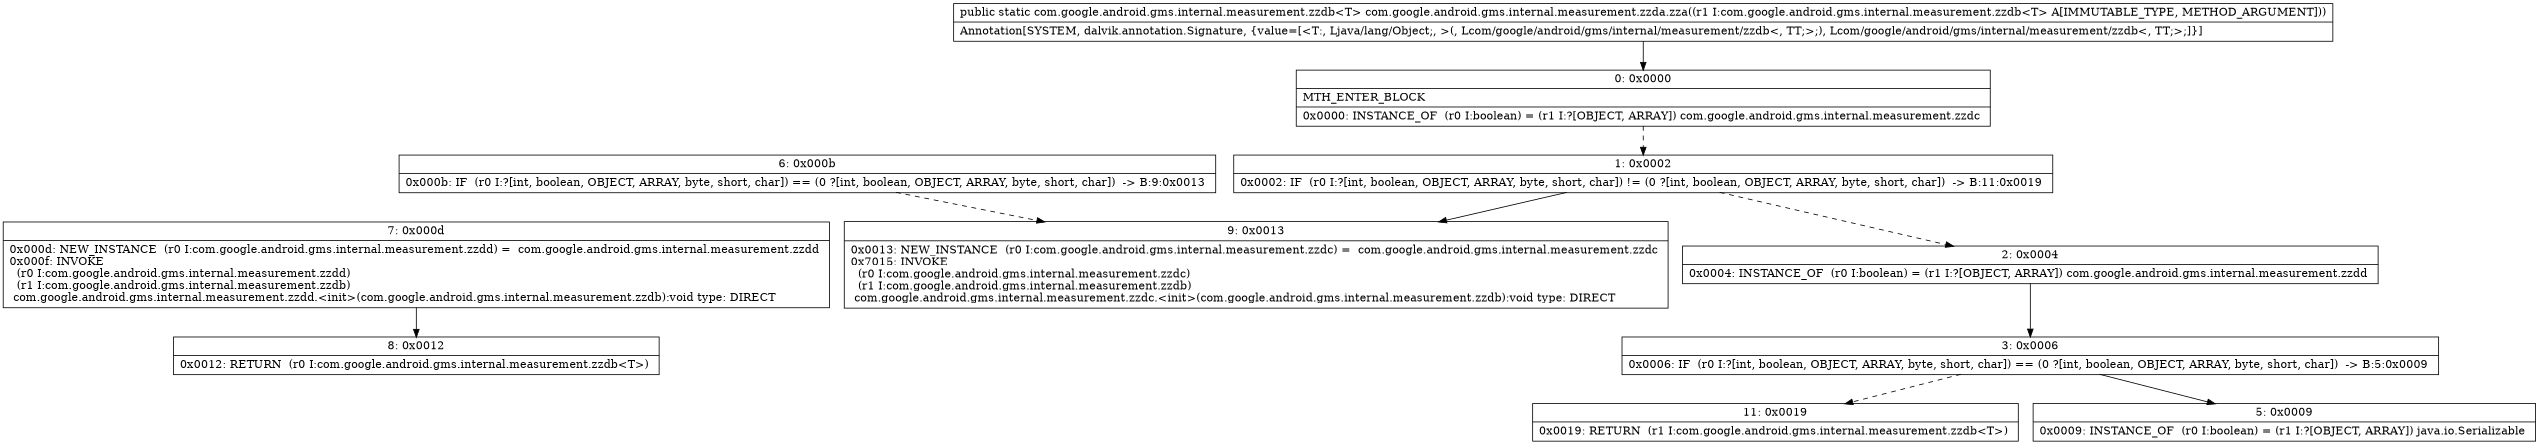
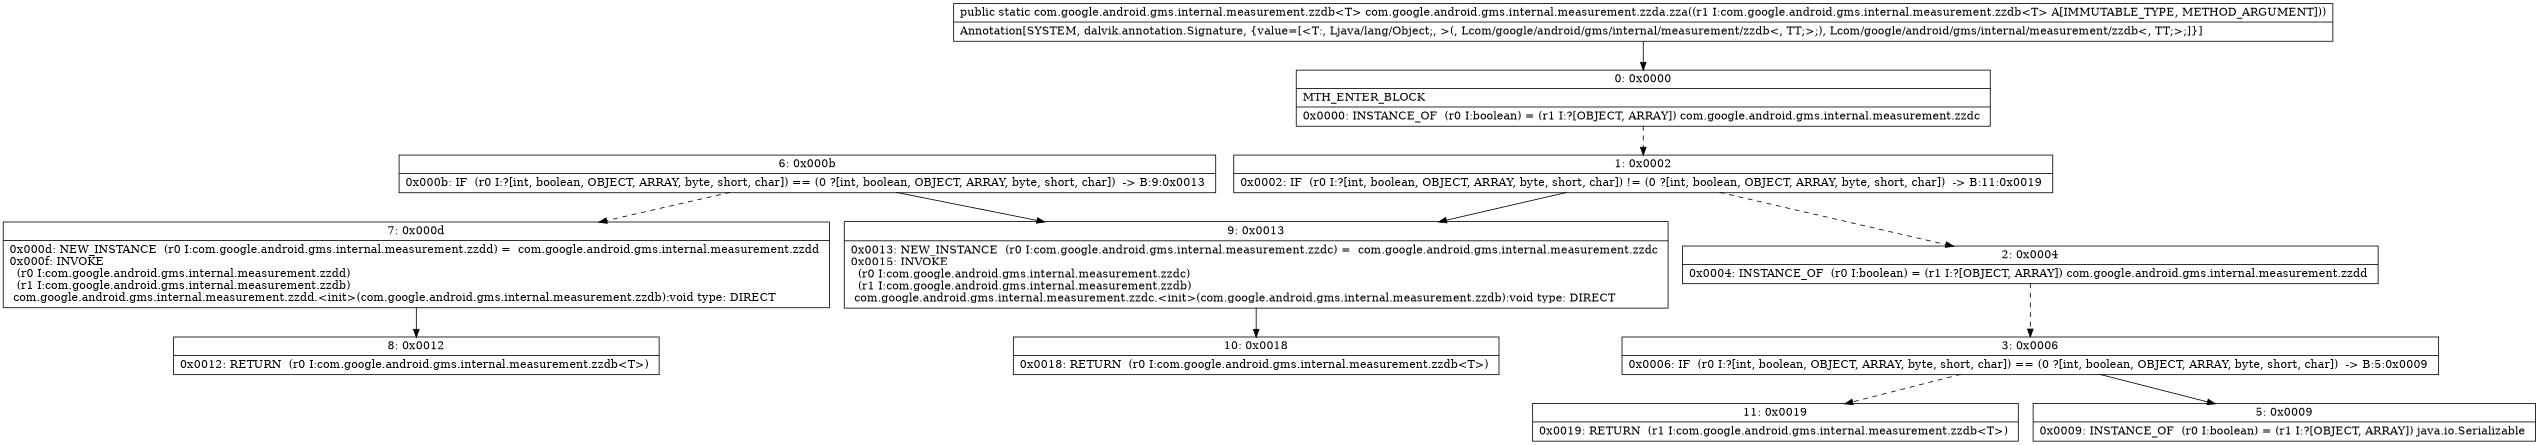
none -> (668, 206)
(966, 206) -> (966, 206)
(903, 262) -> (903, 262)
(2030, 306) -> (2030, 306)
none -> (1256, 356)
